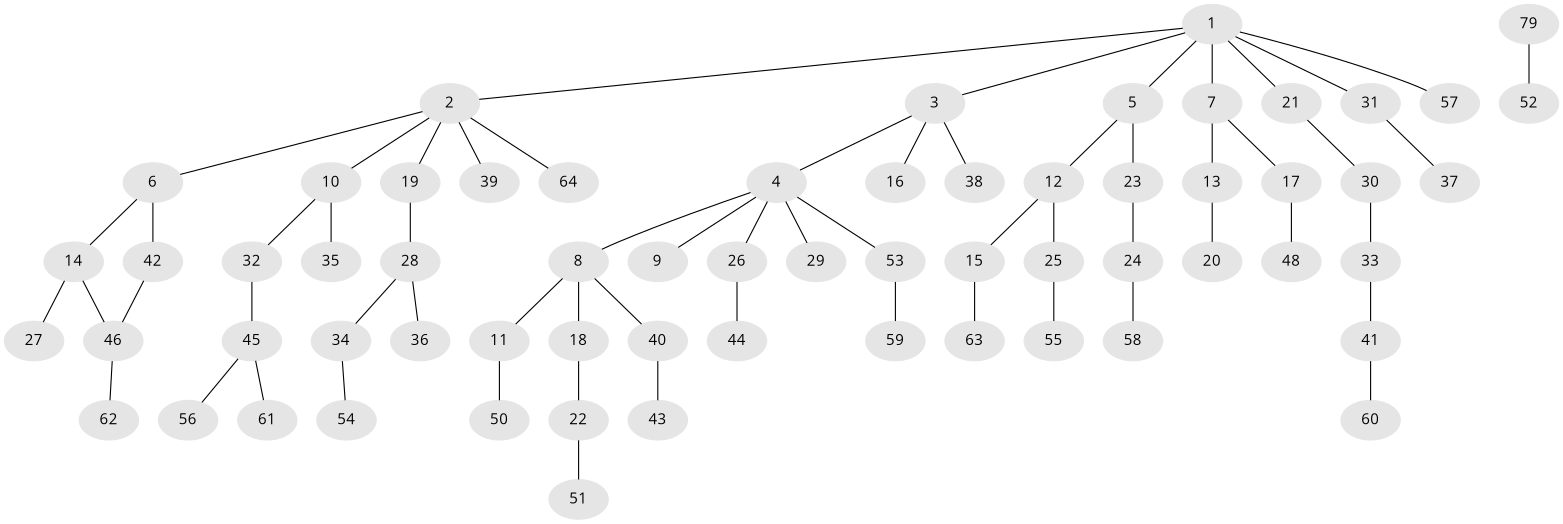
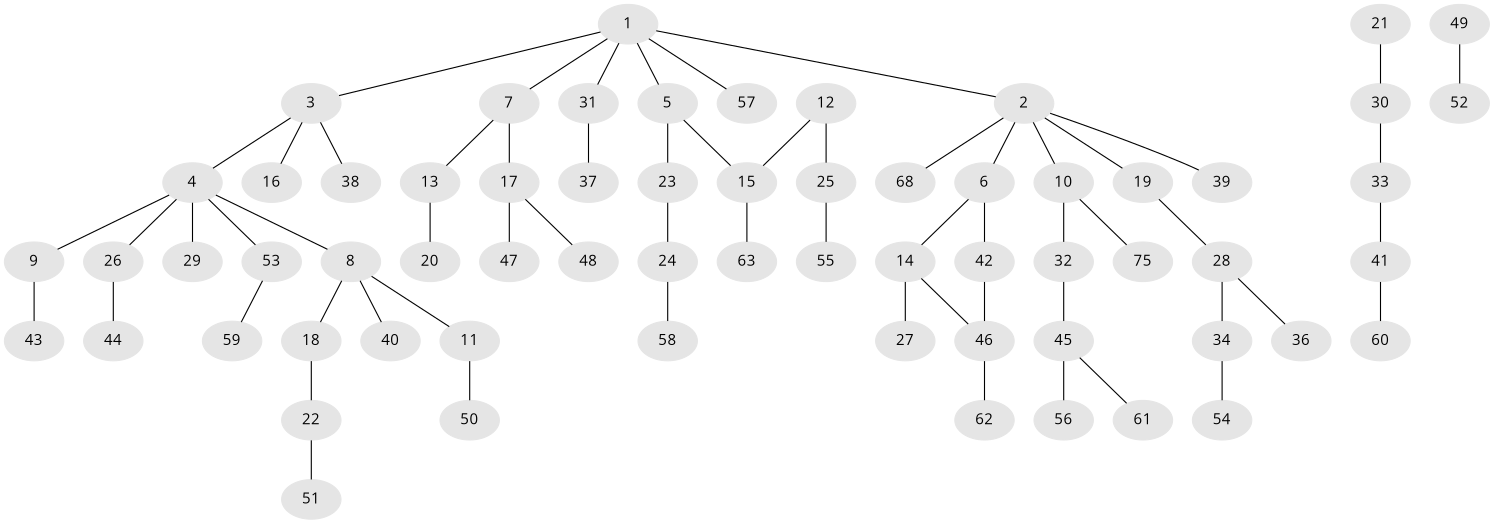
(1529, 24) -> (1460, 24)
(1252, 64) -> none
(1094, 143) -> (707, 143)
(569, 183) -> (905, 183)
(331, 262) -> (1143, 262)
none -> (509, 262)
(658, 381) -> (34, 302)
